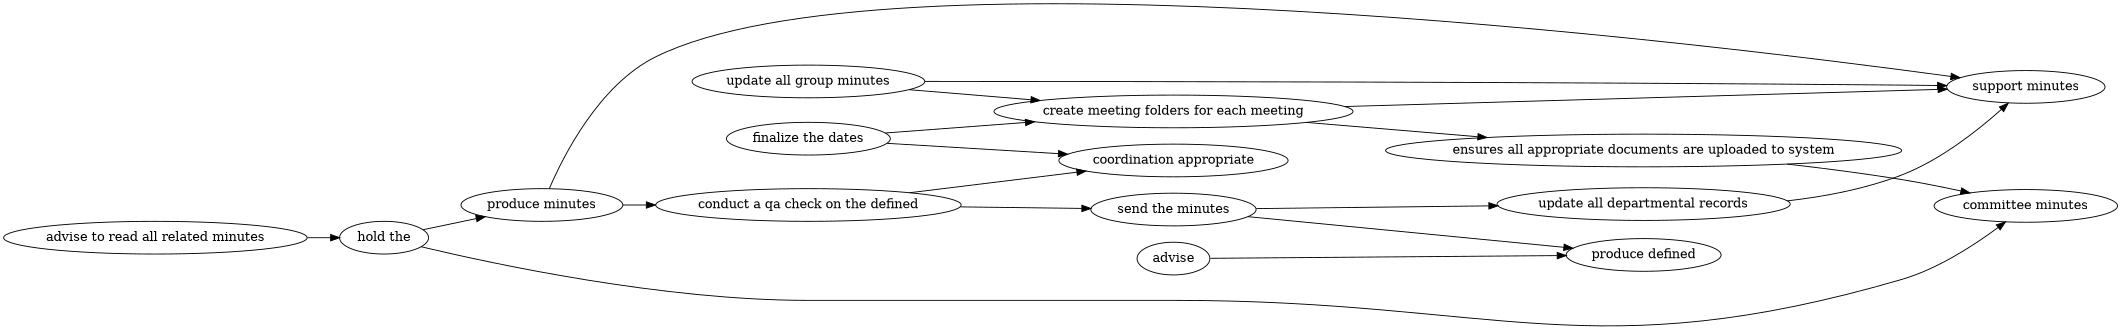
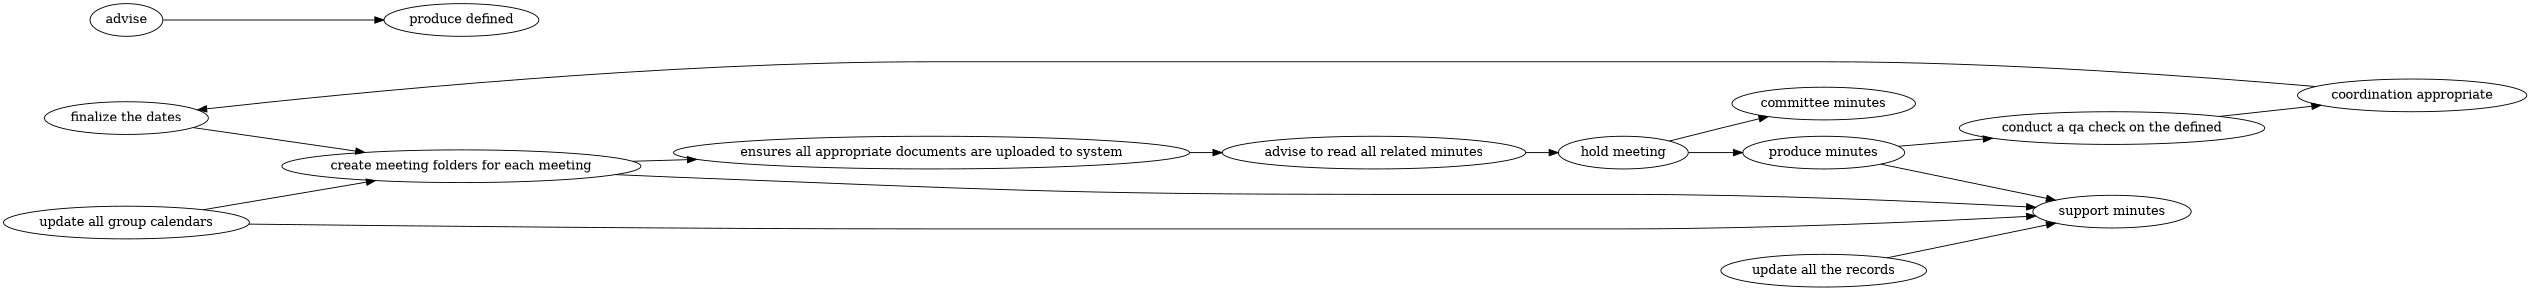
(808, 81) -> (126, 223)
(973, 148) -> (1261, 62)
(1875, 175) -> (1201, 153)
(1644, 204) -> (1824, 271)
(1173, 210) -> none
(384, 238) -> (1623, 153)
